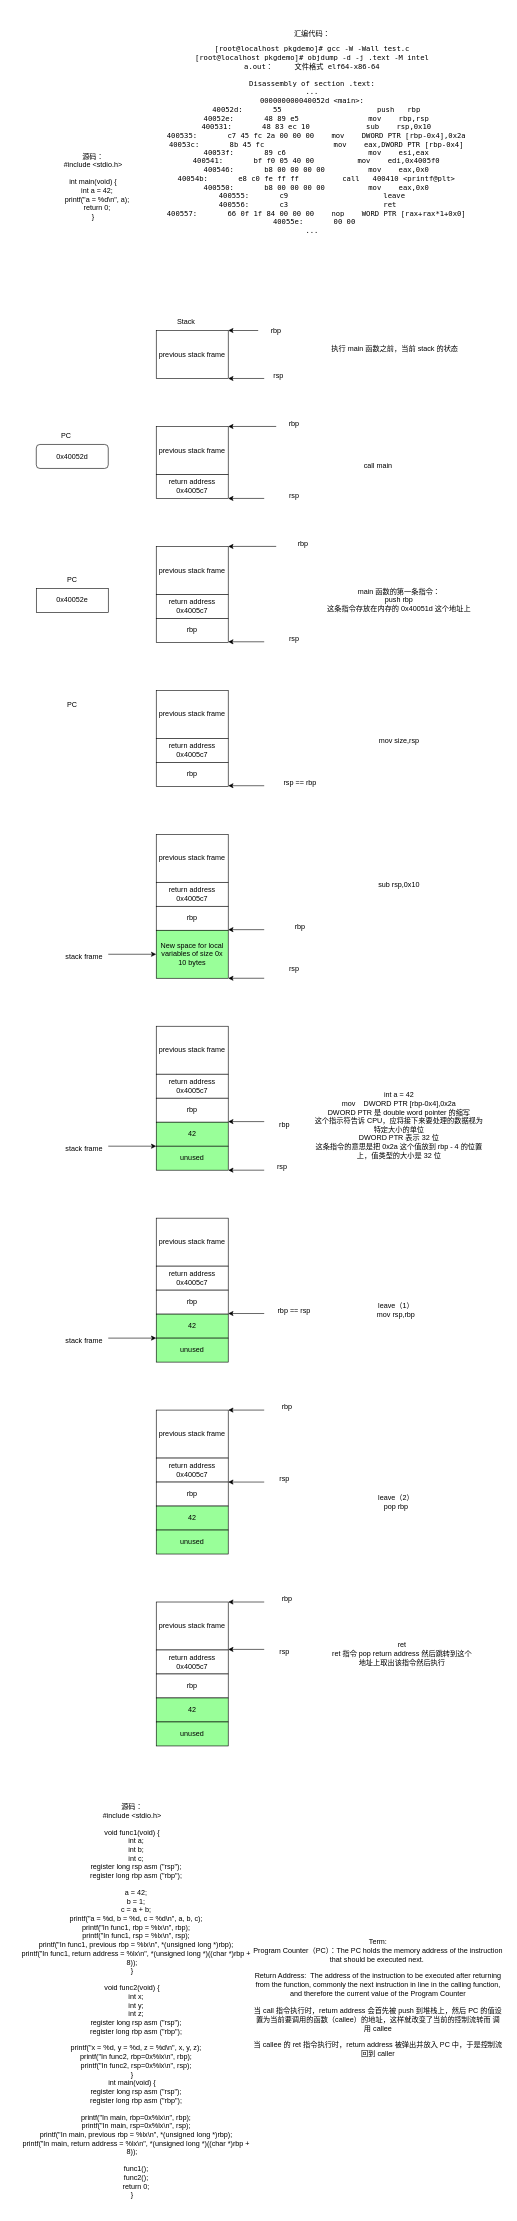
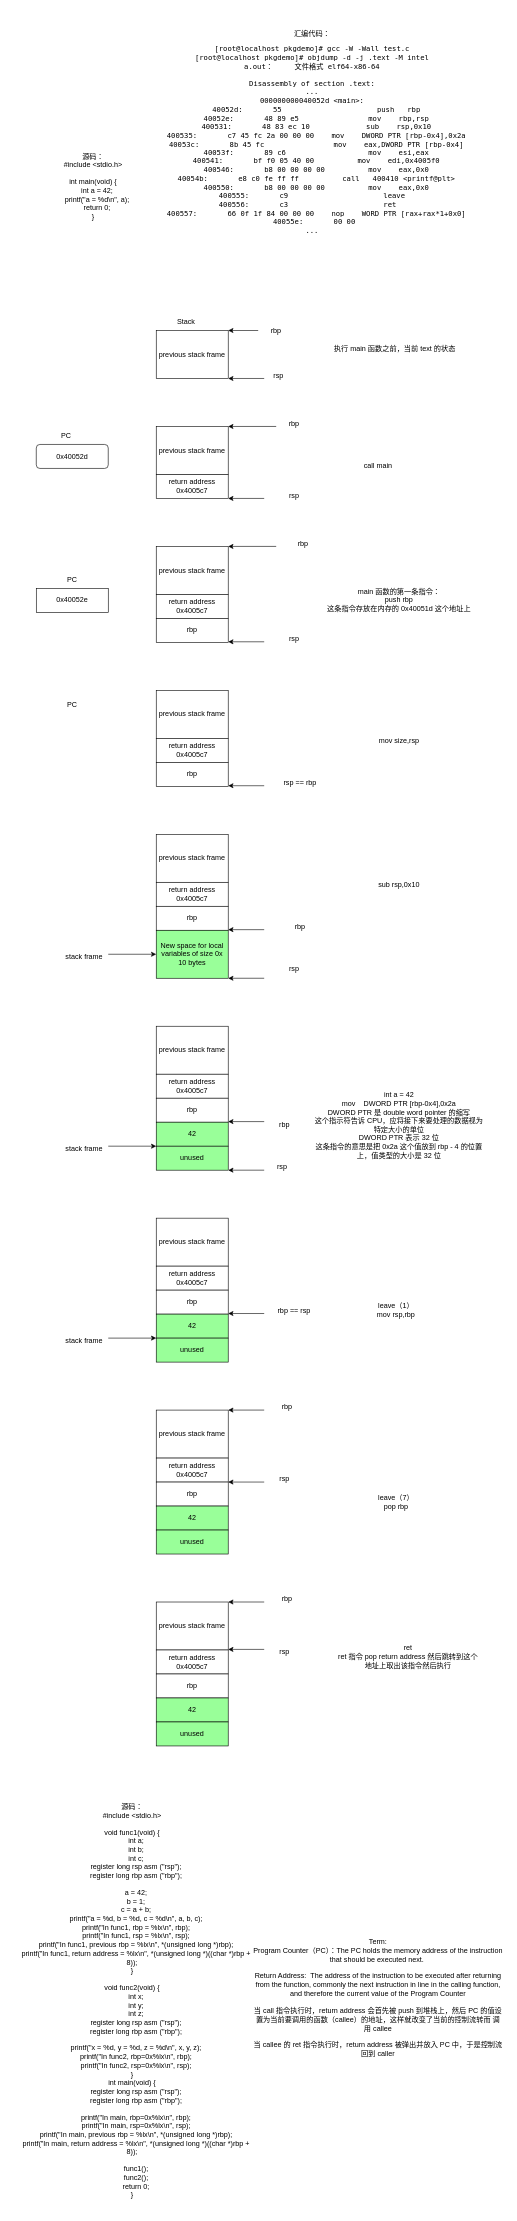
(395, 357) -> (395, 357)
(396, 1503) -> (396, 1503)
(402, 1654) -> (408, 1657)
